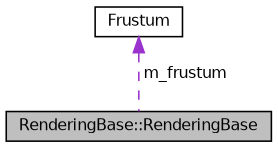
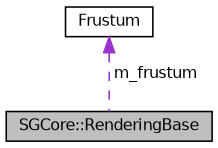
(139, 126) -> (109, 126)
